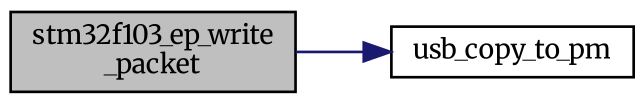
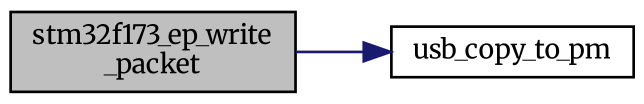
(153, 52) -> (153, 52)
